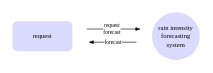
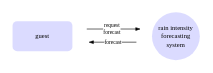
(42, 36) -> (42, 36)
